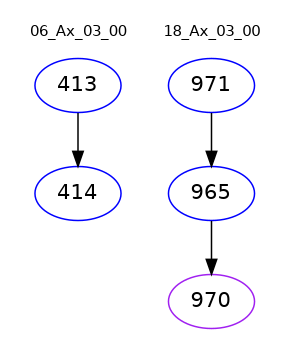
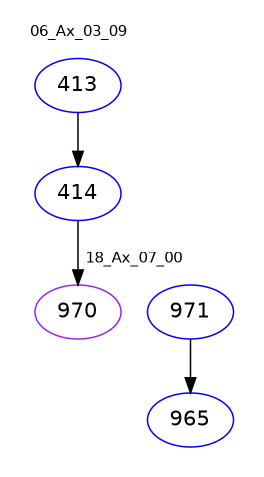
(79, 32) -> (79, 32)
(212, 32) -> (134, 259)
(212, 240) -> (78, 254)
